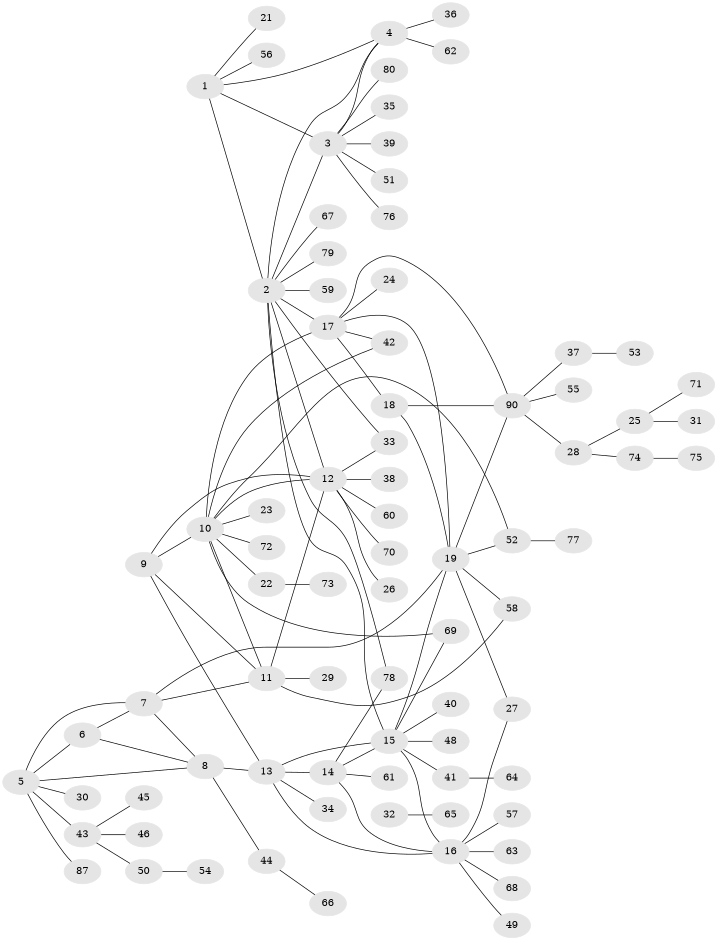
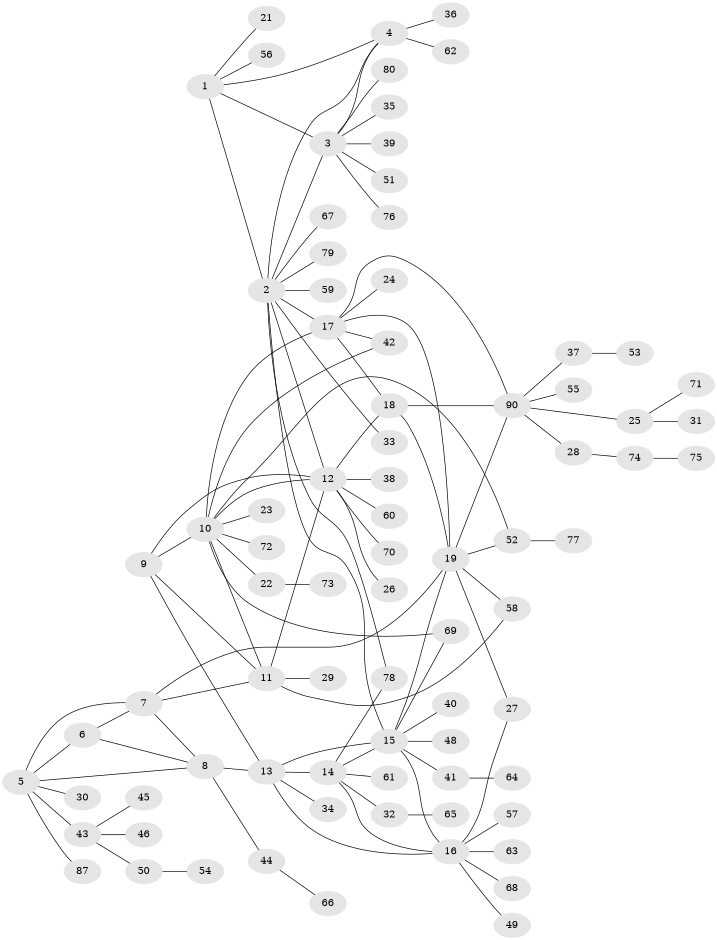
(604, 437) -> (574, 414)
(359, 461) -> (357, 441)
none -> (359, 794)
